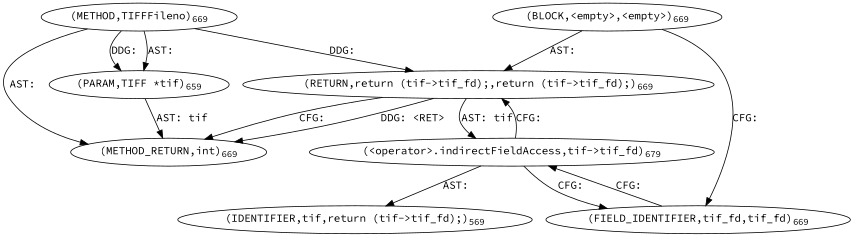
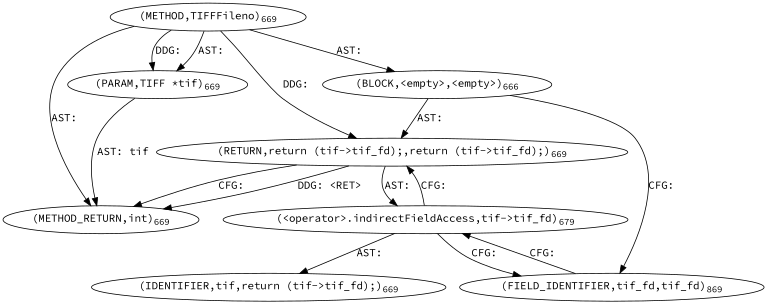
(681, 16) -> (511, 83)
none -> (318, 50)
(194, 83) -> (212, 83)
(487, 118) -> (401, 186)
(477, 219) -> (391, 286)
(801, 219) -> (715, 286)
